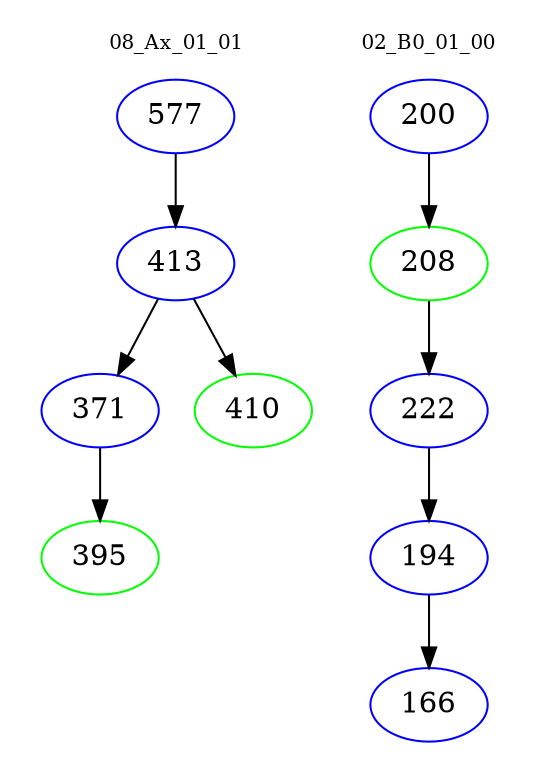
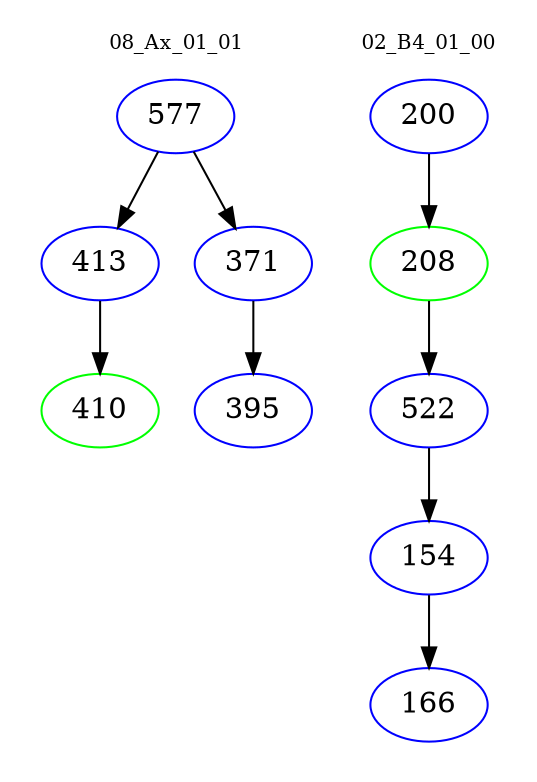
(429, 44) -> (429, 44)
(143, 328) -> (210, 181)
(429, 411) -> (429, 411)
(100, 558) -> (253, 411)
(429, 558) -> (429, 558)
